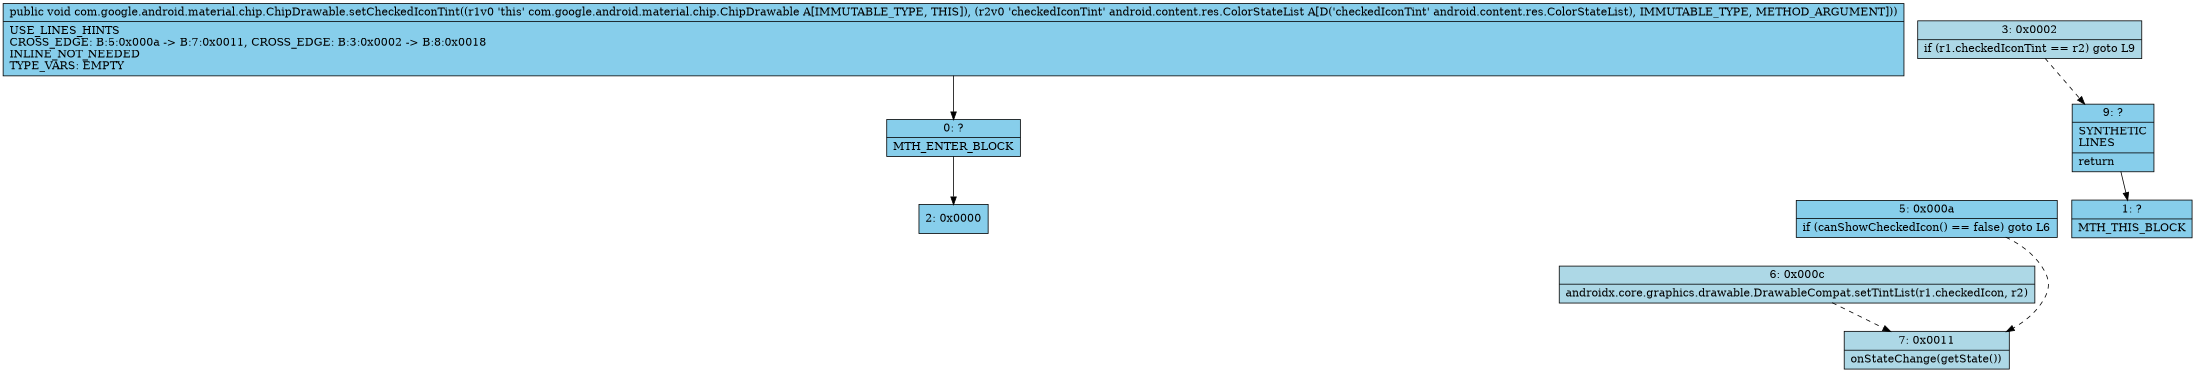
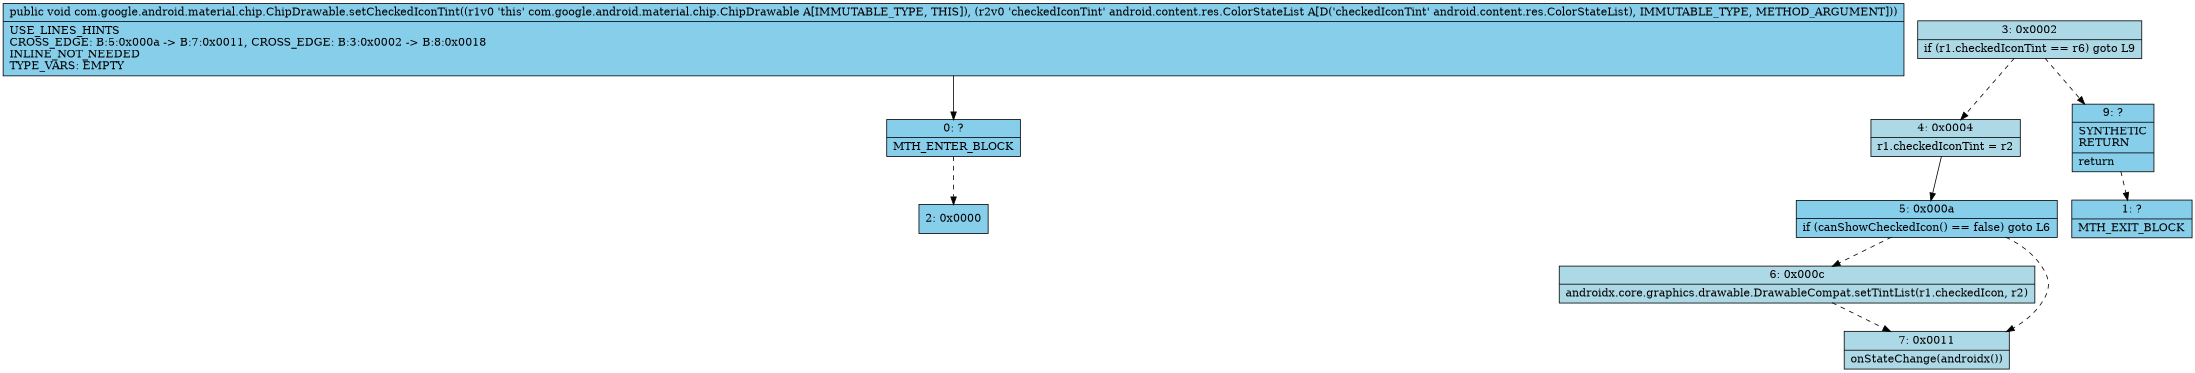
(2030, 49) -> (2030, 49)
none -> (1946, 138)
(2097, 143) -> (2104, 143)
(954, 176) -> (954, 176)
(2123, 182) -> (2123, 182)
(2132, 228) -> (2132, 228)
none -> (1865, 250)
(1926, 359) -> (1927, 359)
